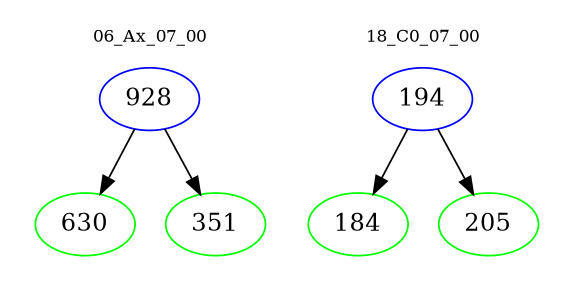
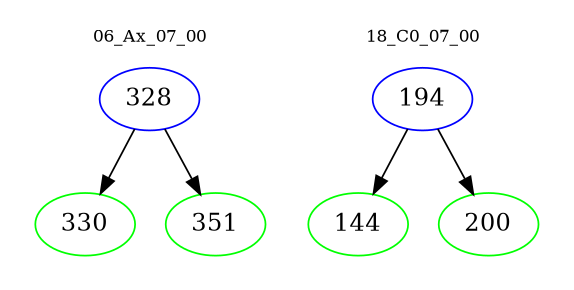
(150, 99) -> (150, 99)
(85, 224) -> (85, 224)
(358, 224) -> (358, 224)
(489, 224) -> (489, 224)
